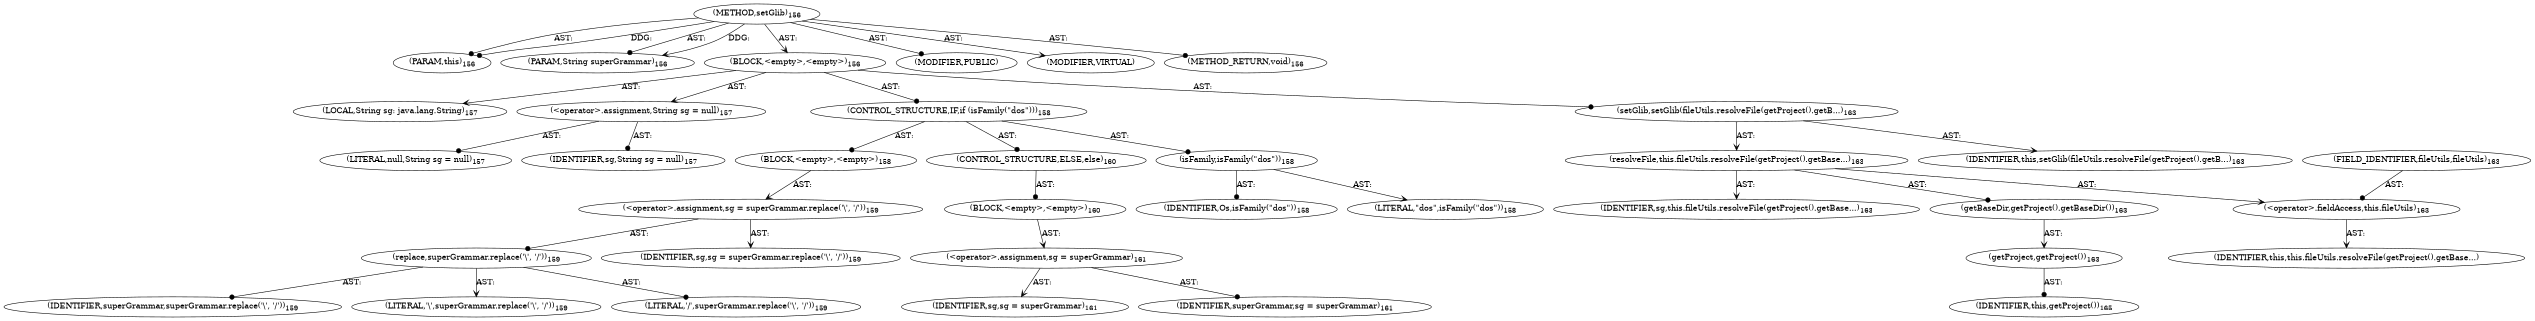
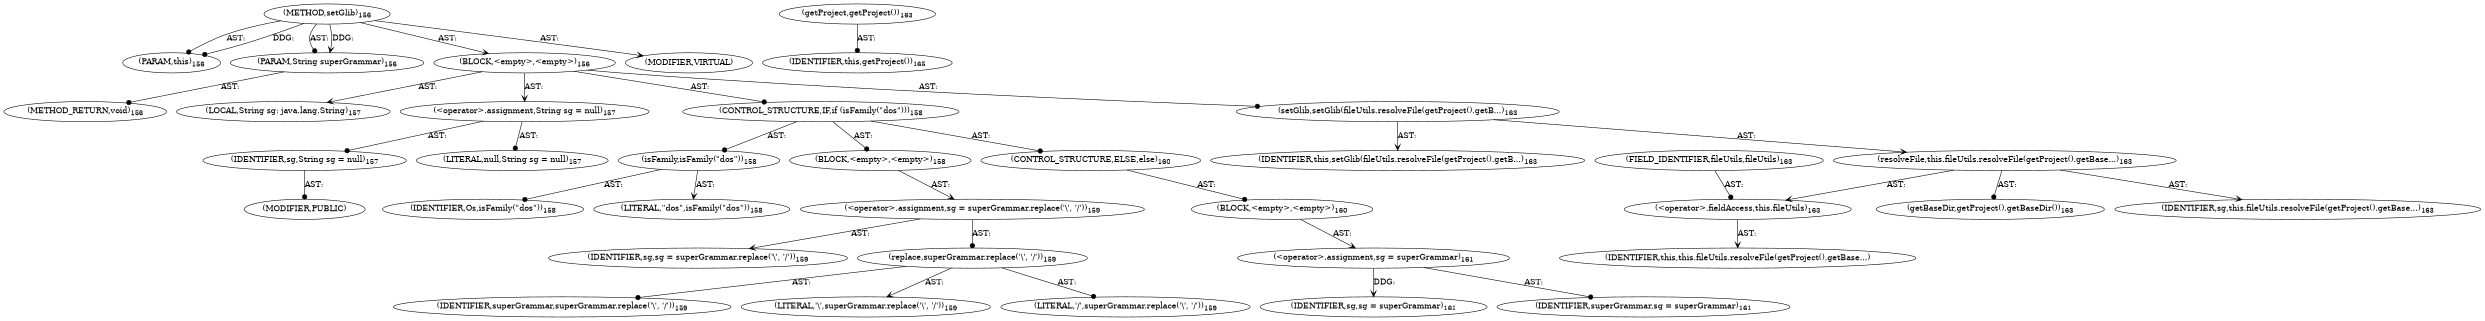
(997, 37) -> (208, 87)
(855, 38) -> (305, 183)
(2044, 231) -> none
(1044, 283) -> (1386, 283)
